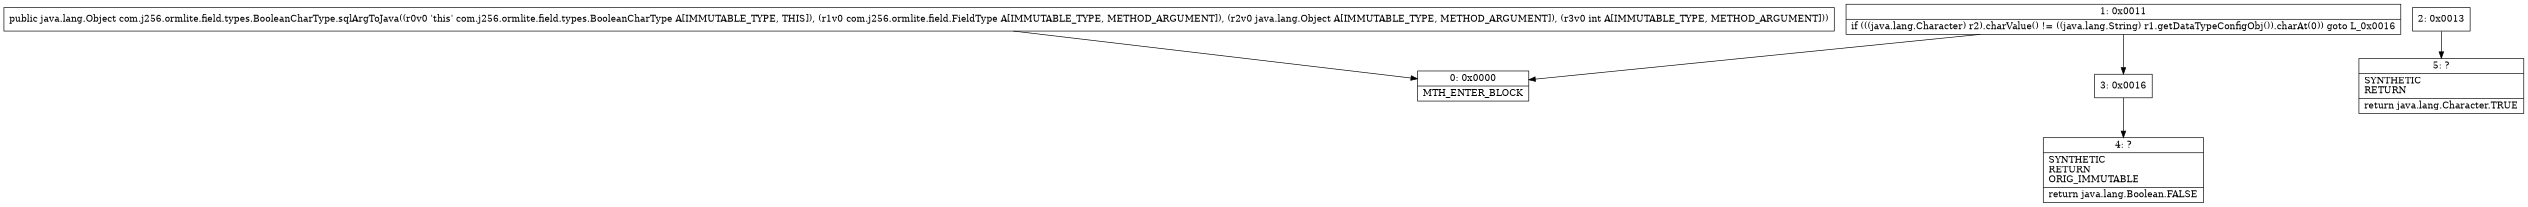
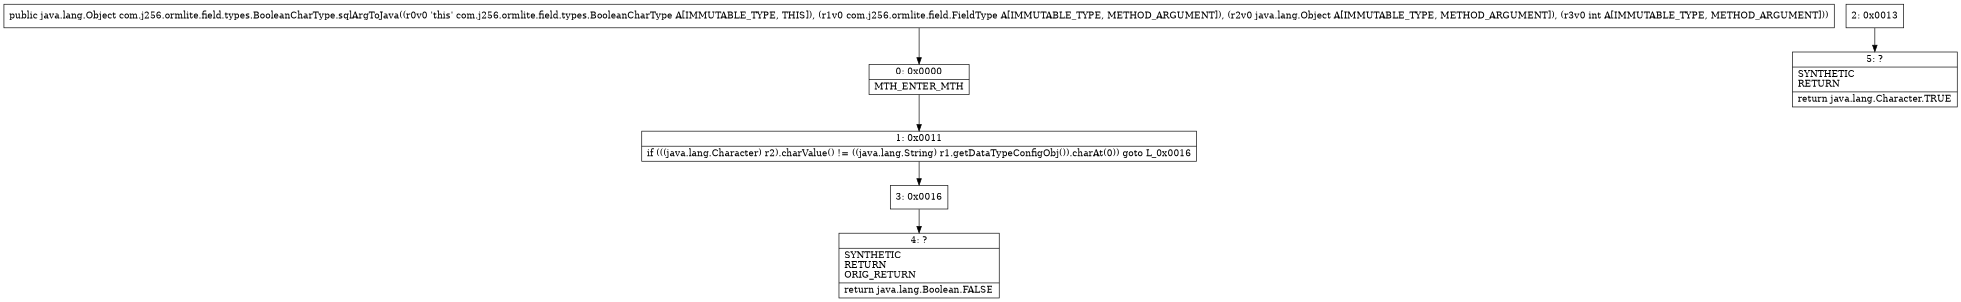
(1758, 57) -> (919, 109)
(1473, 93) -> (919, 87)
(2094, 180) -> (880, 275)
